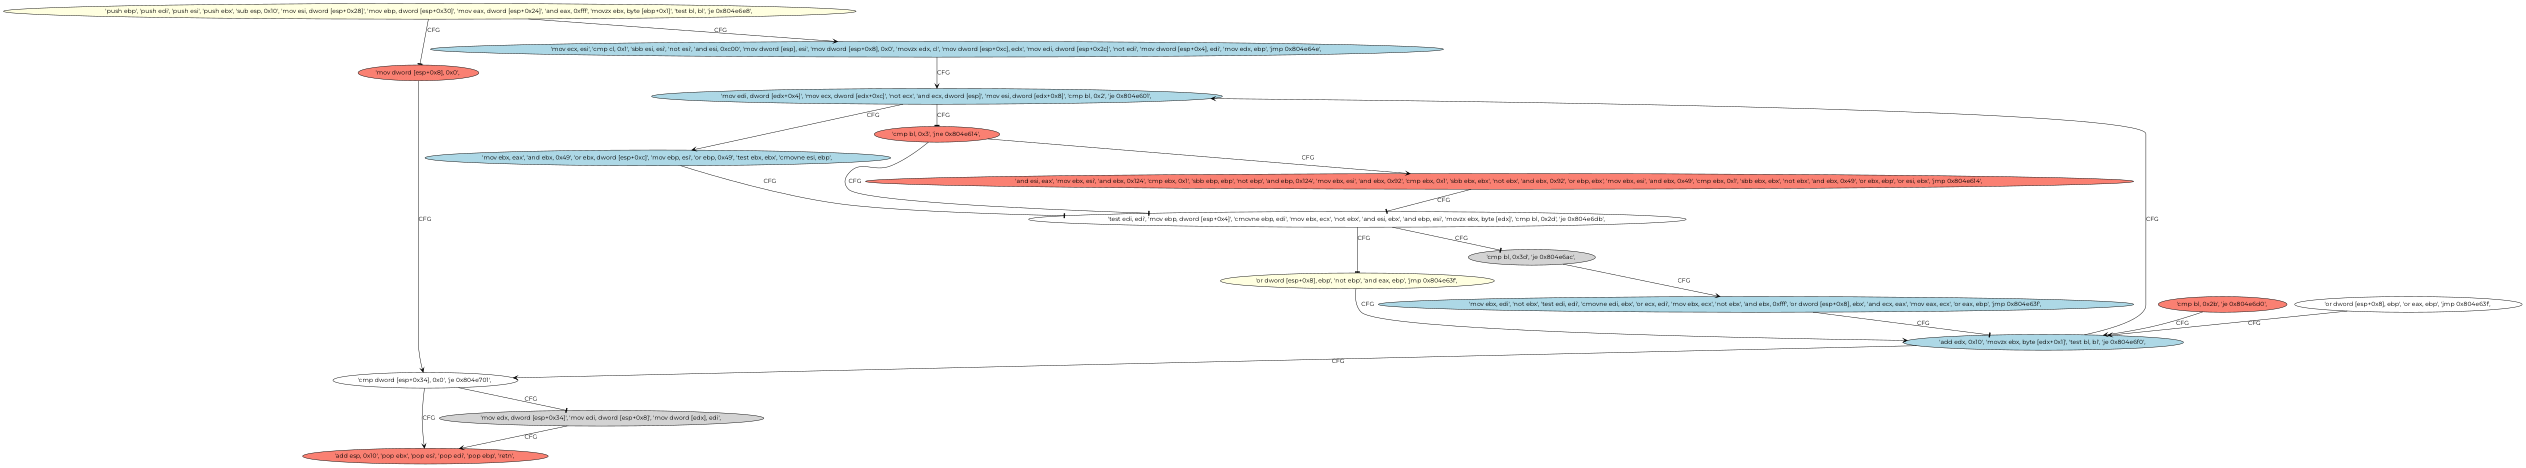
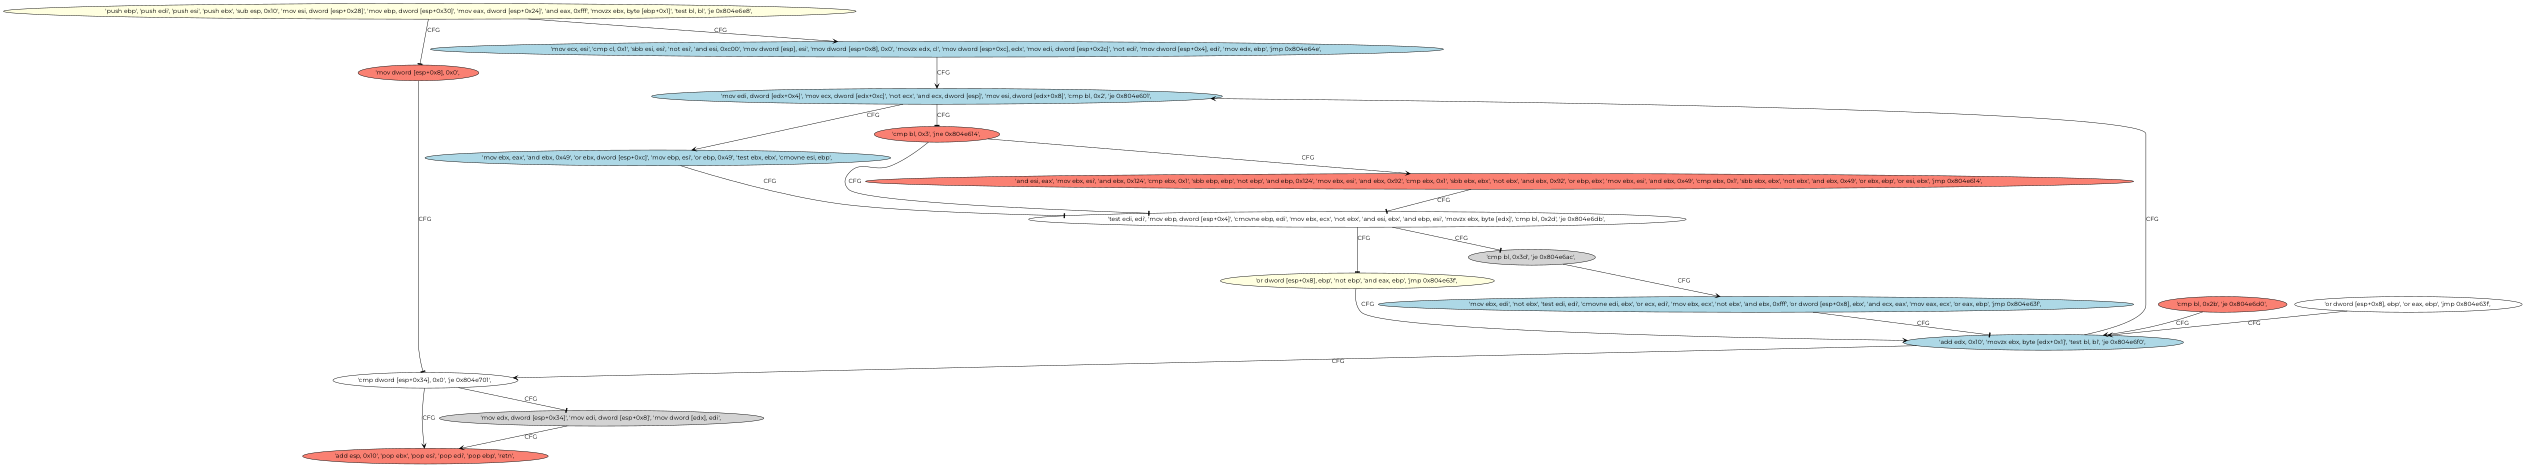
(418, 226) -> (418, 226)
